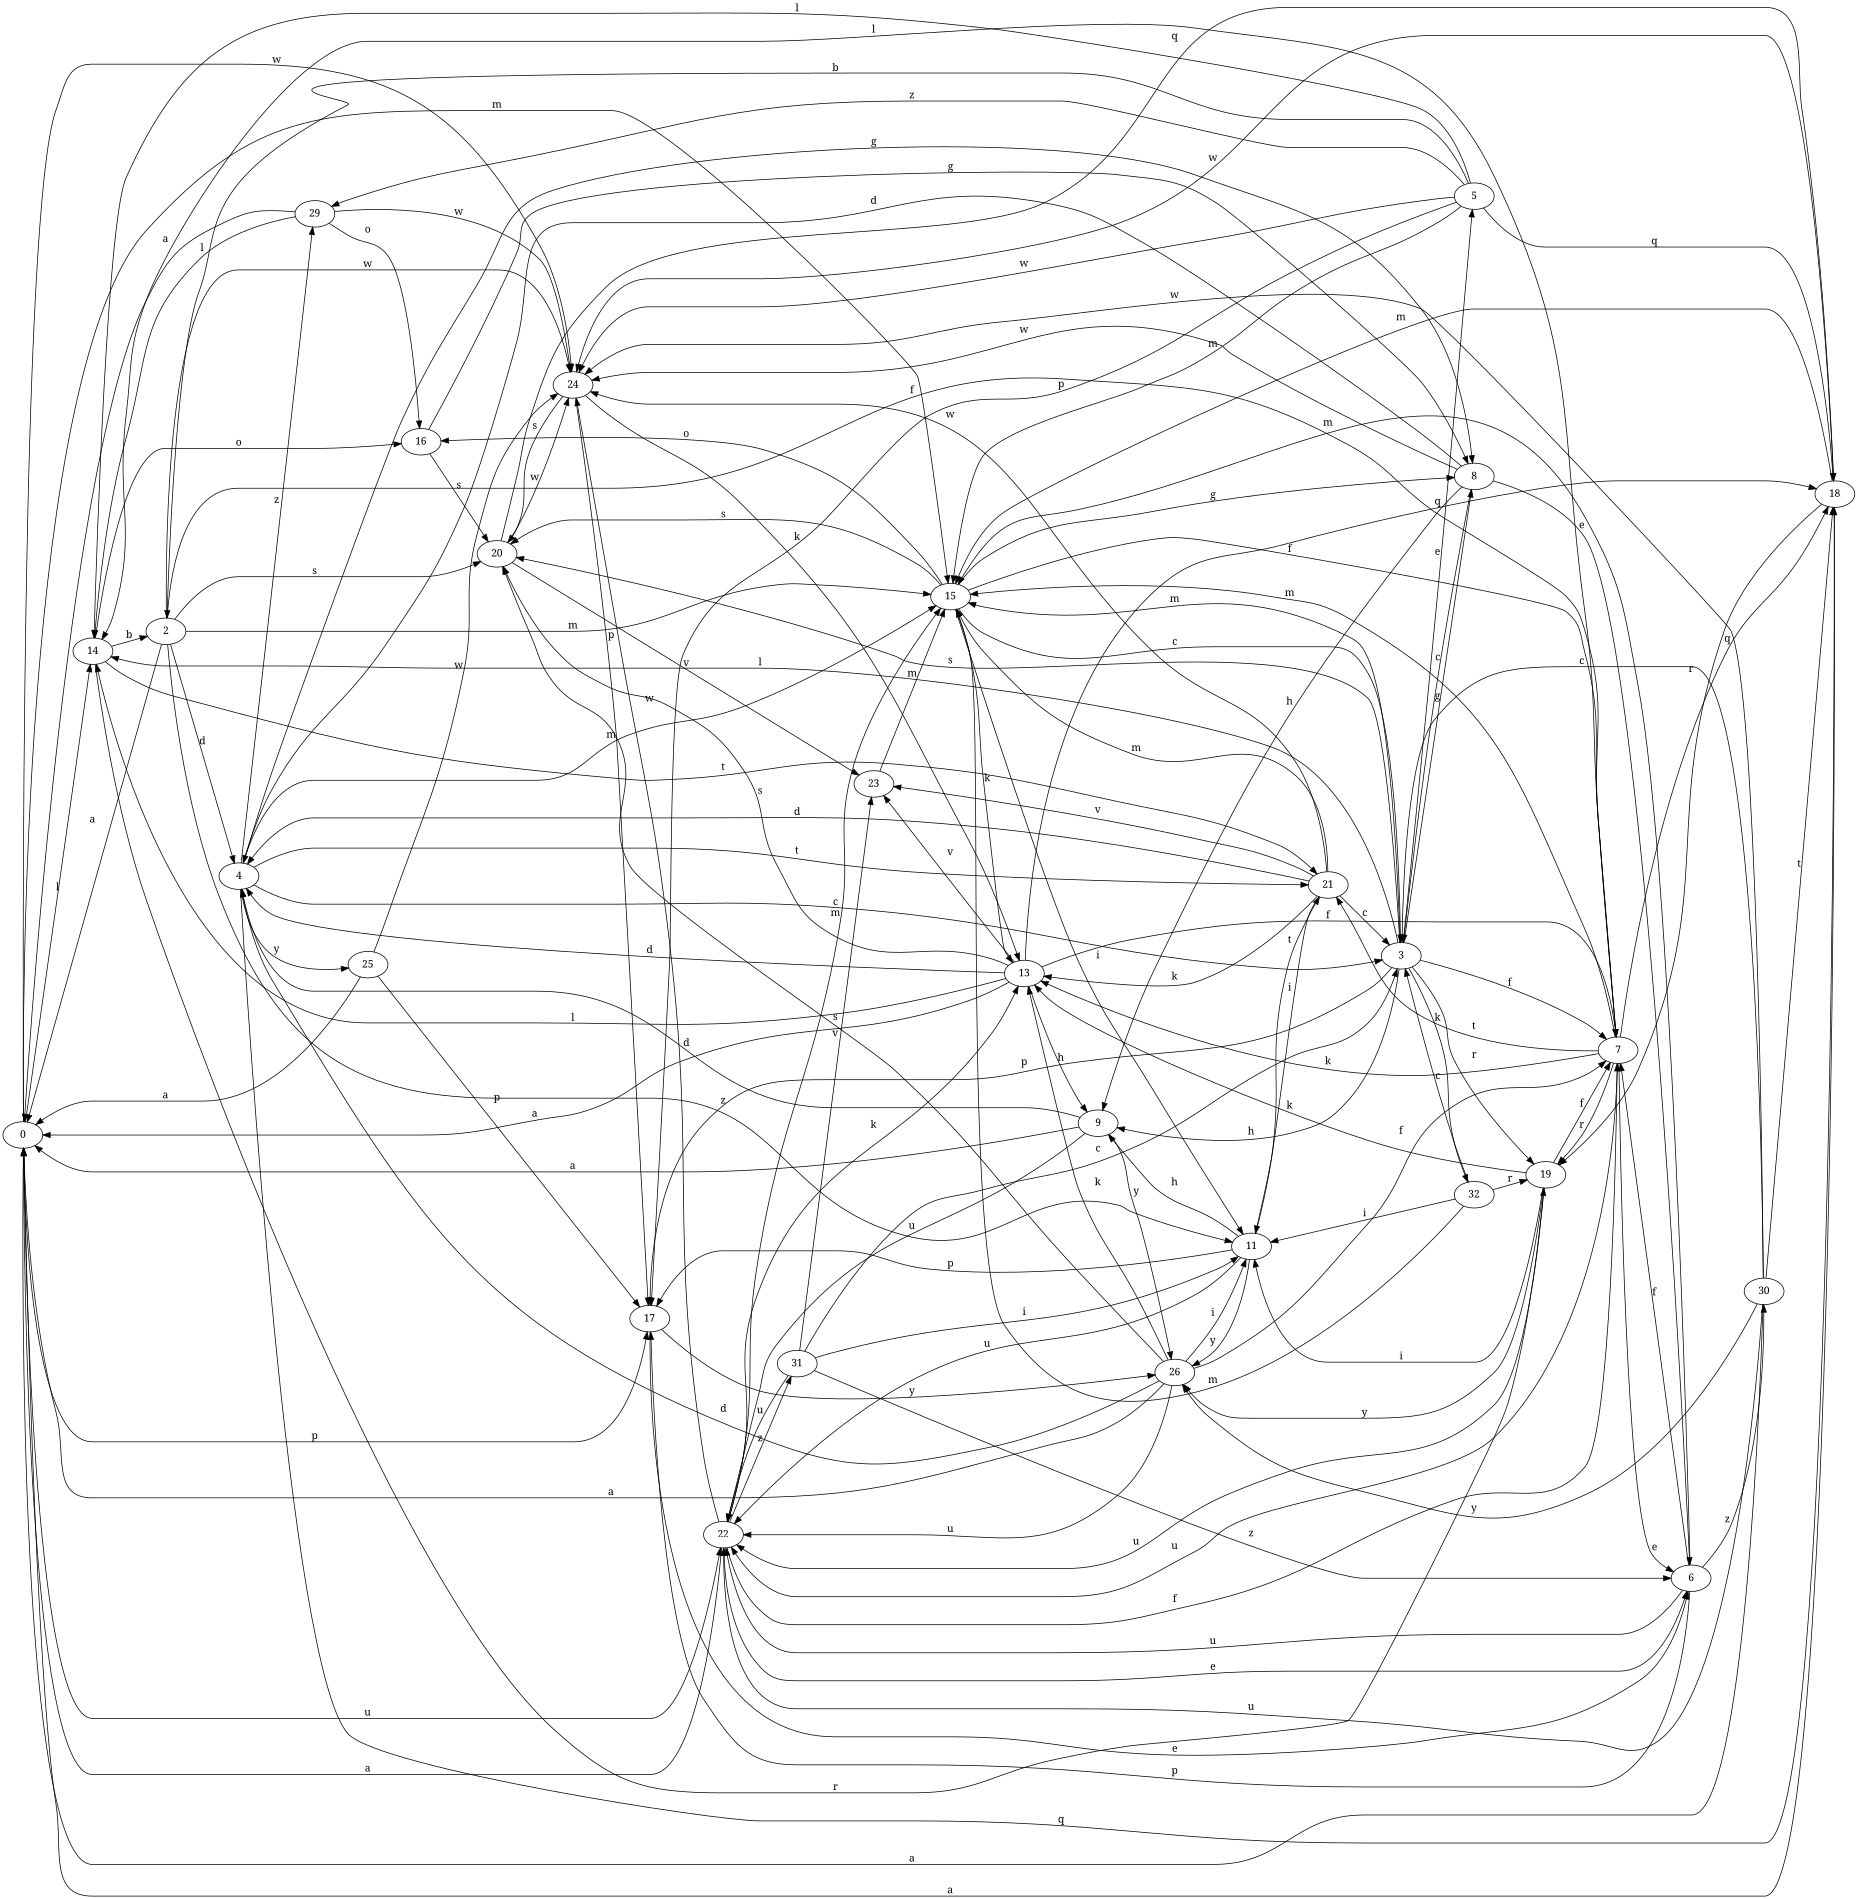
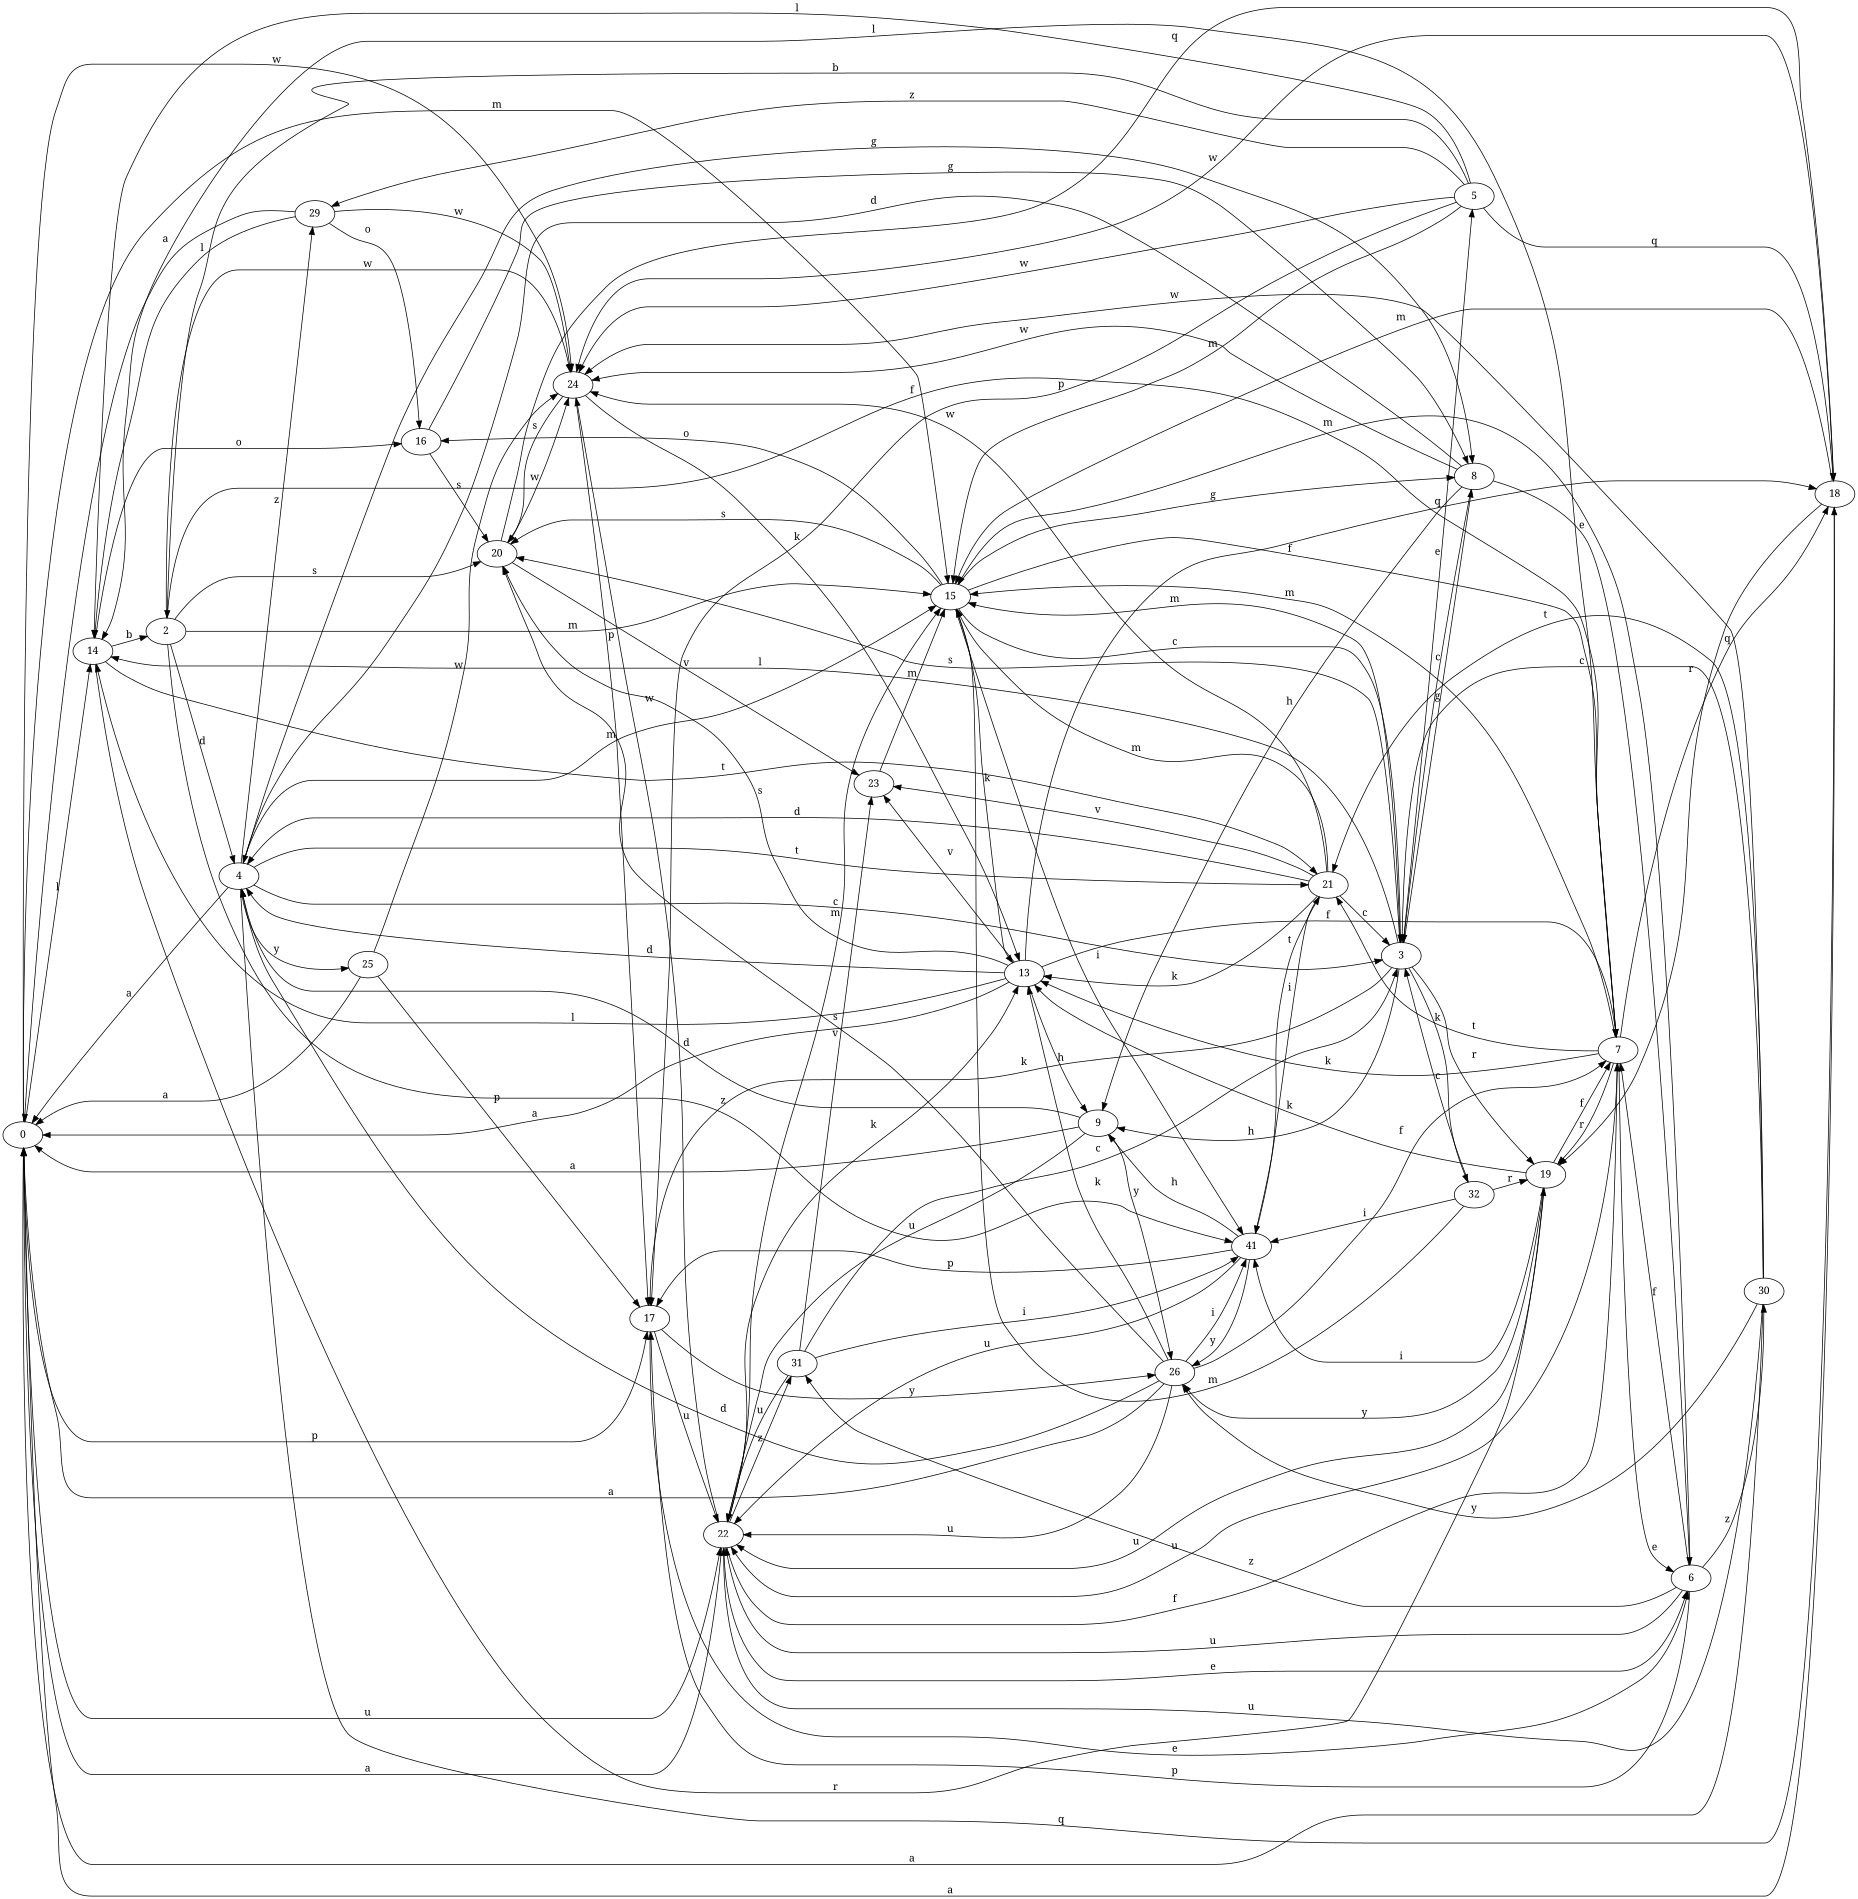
(95, 880) -> (130, 1000)
(1799, 896) -> (1731, 714)
(1514, 990) -> none
(1024, 1062) -> (1024, 1062)
(1252, 1246) -> (1252, 1246)
none -> (684, 1424)
(1226, 1537) -> (1226, 1565)
